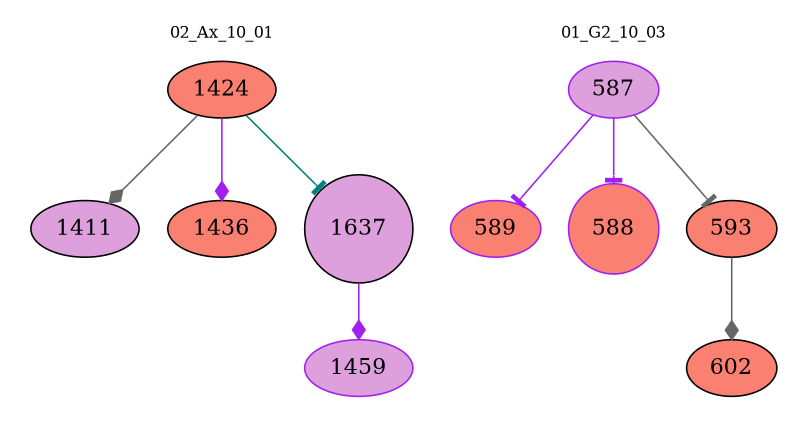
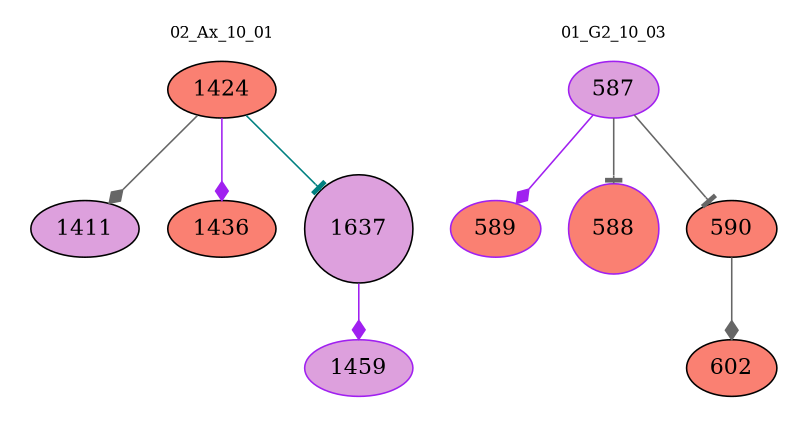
(614, 147) -> (614, 147)
(557, 156) -> (561, 152)
(732, 229) -> (732, 229)
